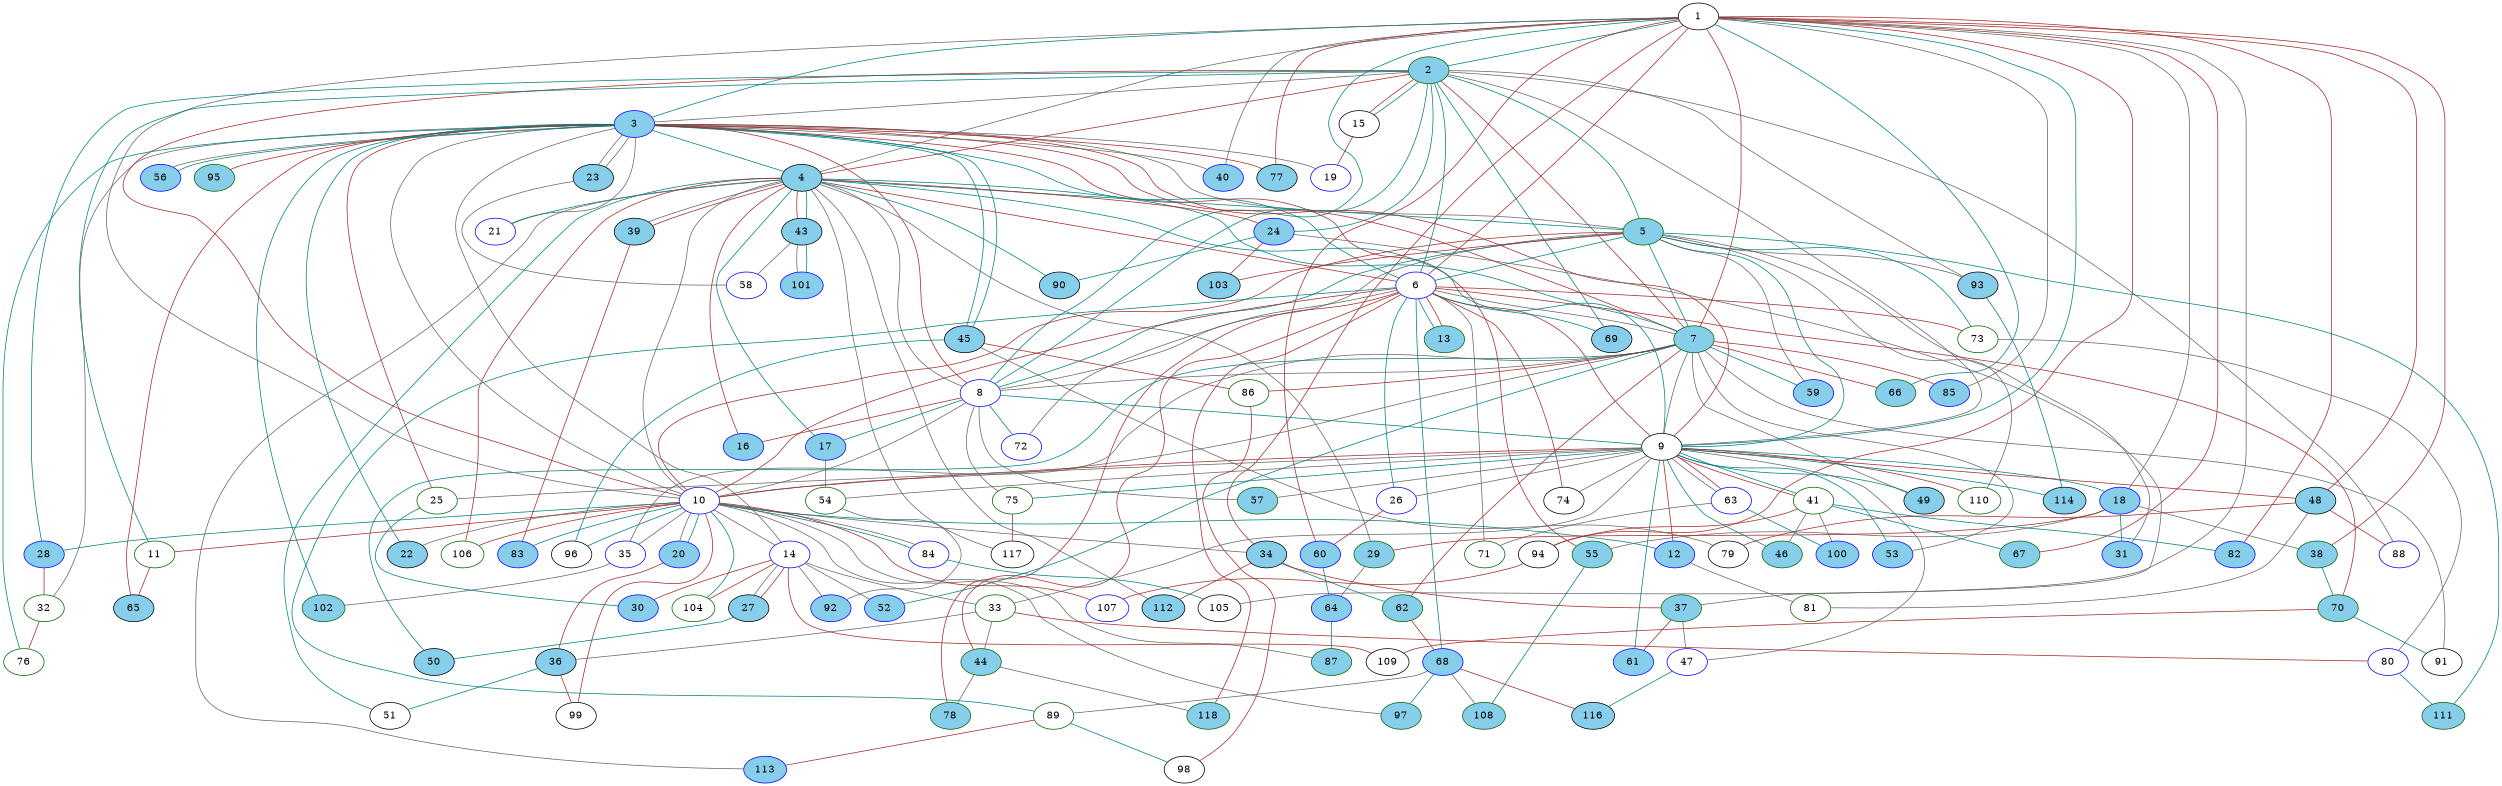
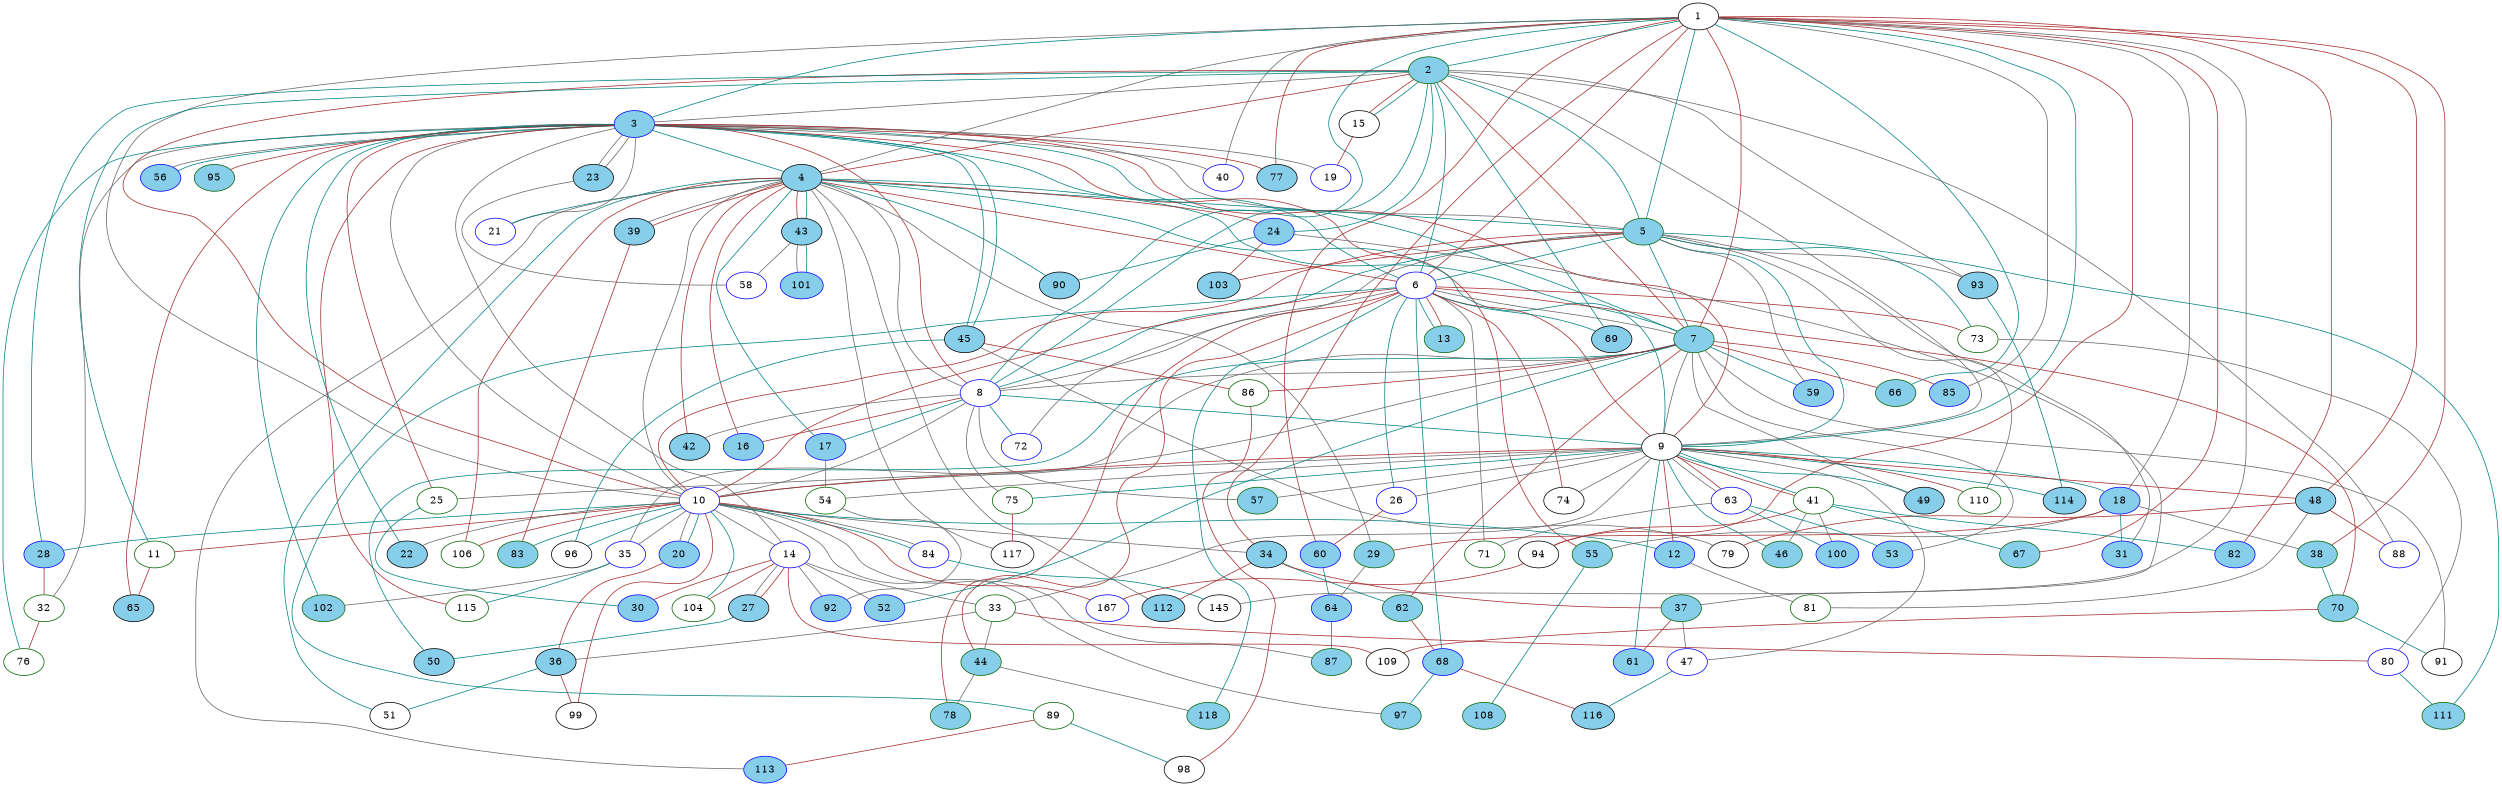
none -> (1671, 124)
(1223, 178) -> (1223, 178)
(1145, 192) -> (1145, 192)
(1194, 437) -> (1194, 437)
none -> (690, 447)
(1766, 468) -> (1811, 523)
(518, 554) -> (518, 554)
none -> (467, 608)
(1107, 608) -> (1107, 608)
(1219, 608) -> (1219, 608)
(1463, 689) -> none
(1269, 693) -> none
